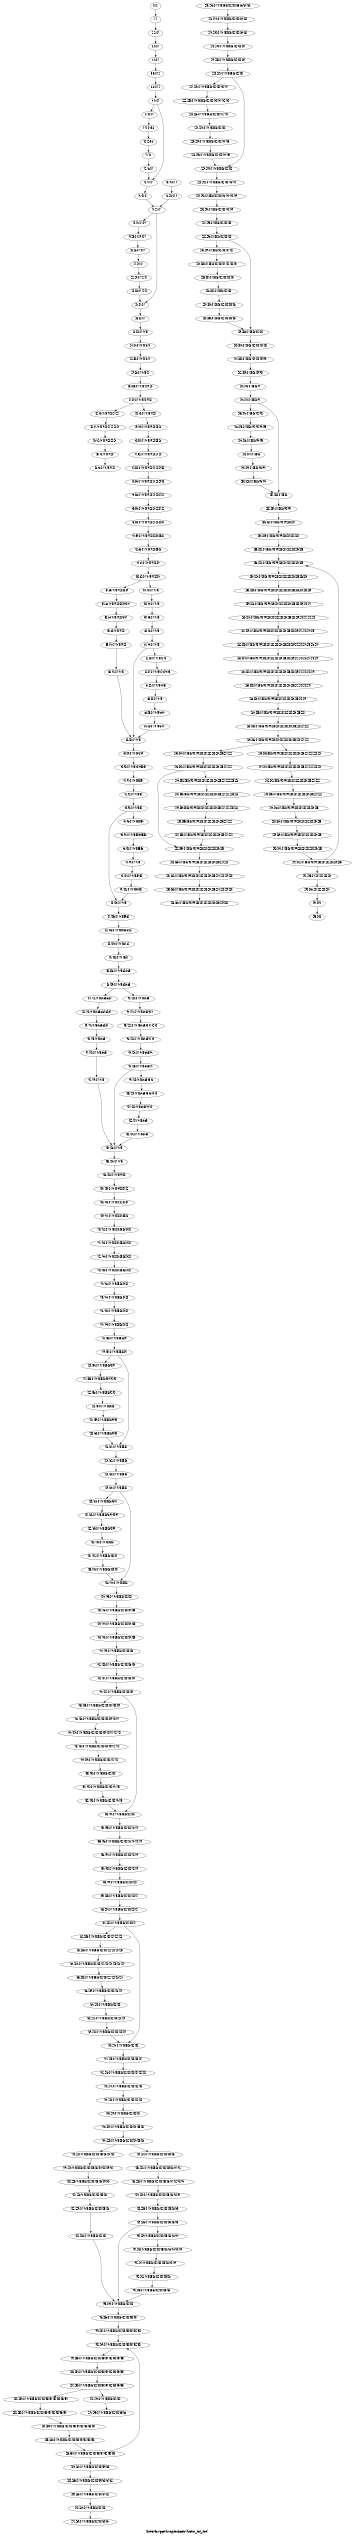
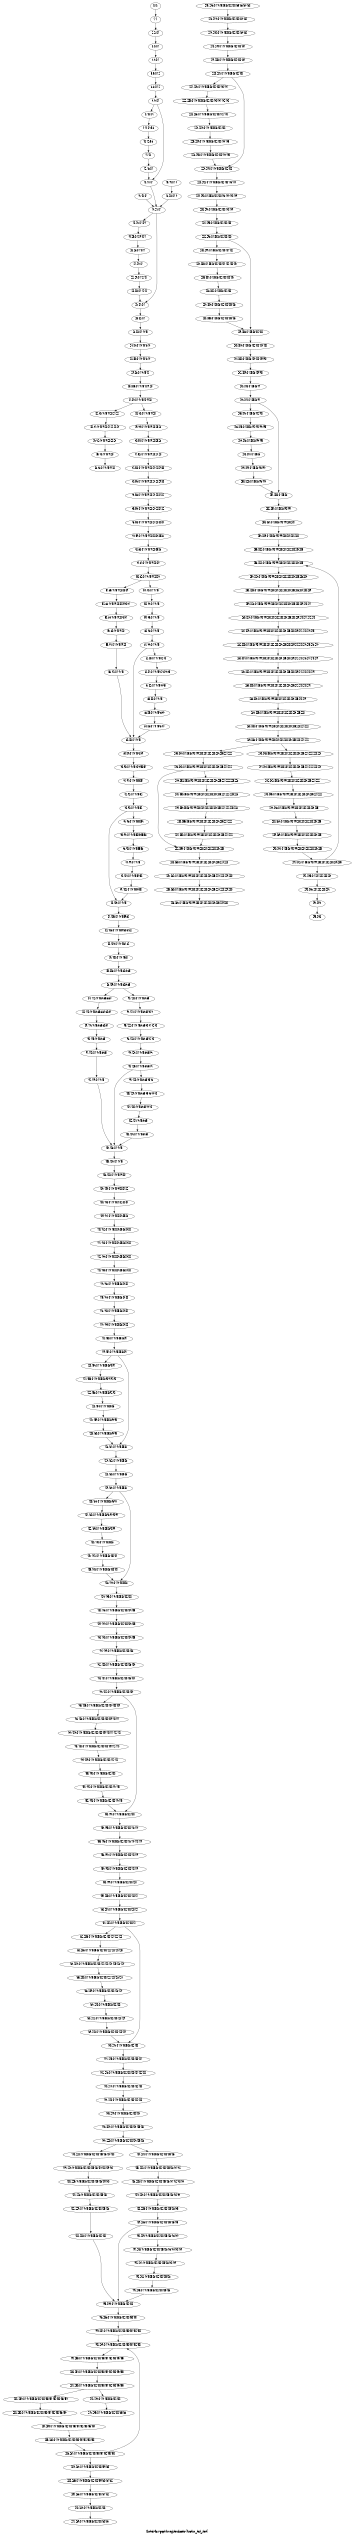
(146, 189) -> (154, 195)
none -> (134, 828)
(90, 2454) -> (90, 2454)
